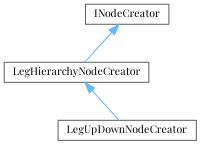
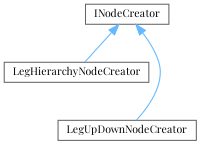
(106, 105) -> (160, 78)
